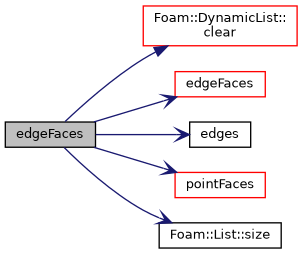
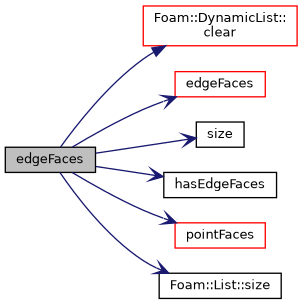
(220, 135) -> (220, 135)
none -> (220, 185)
